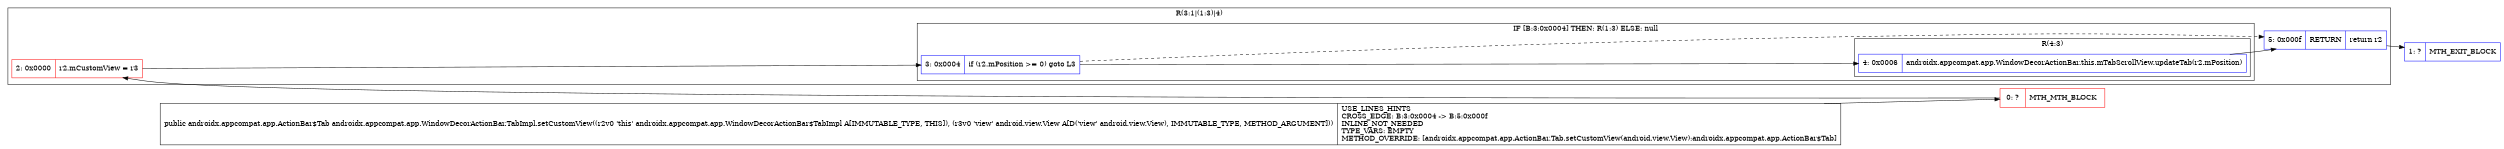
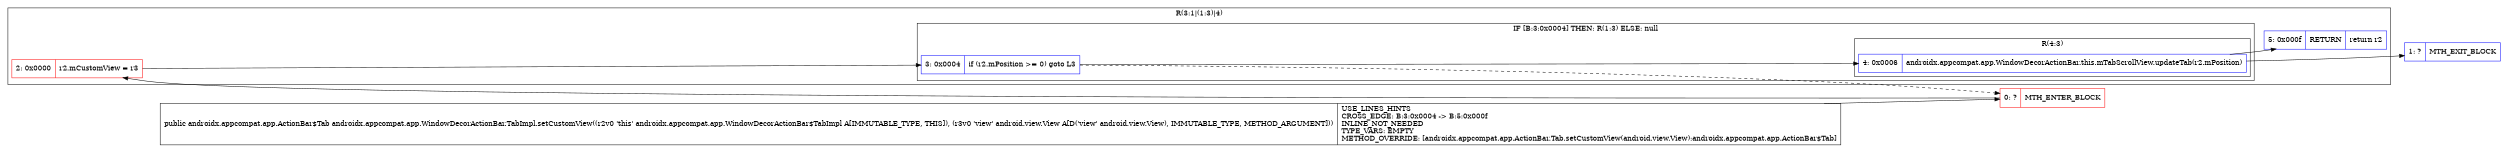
(1669, 41) -> (1538, 72)
(2394, 46) -> (2323, 59)
(2063, 98) -> (2063, 98)
